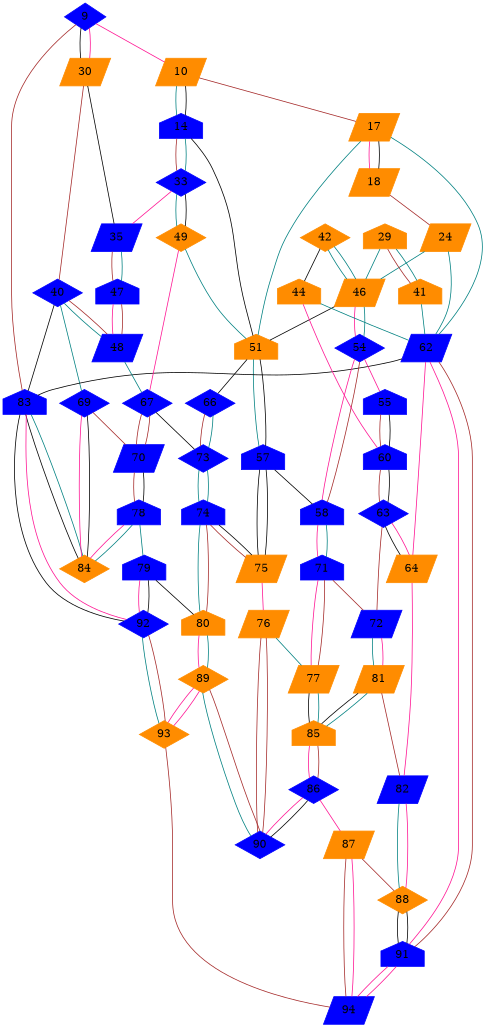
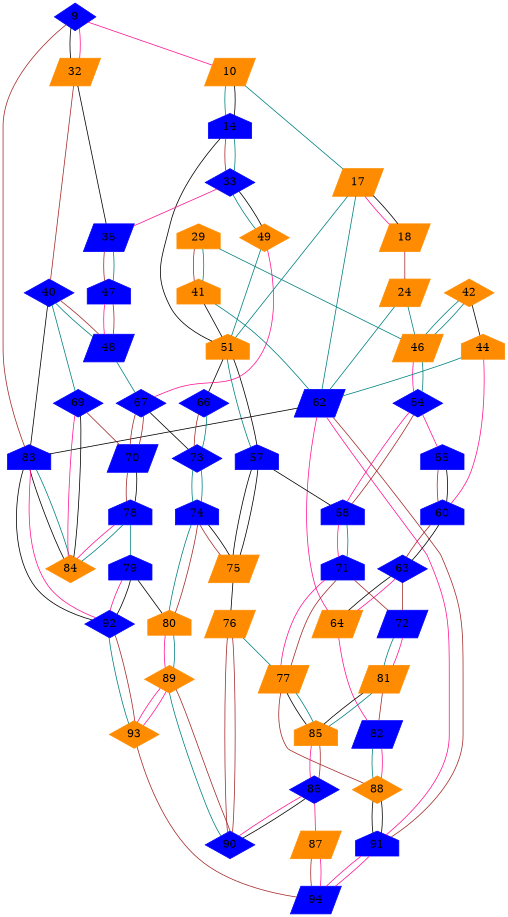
(85, 72) -> (75, 72)
(278, 100) -> (294, 127)
(302, 323) -> (213, 320)
(263, 597) -> (232, 597)
(378, 875) -> (299, 755)
